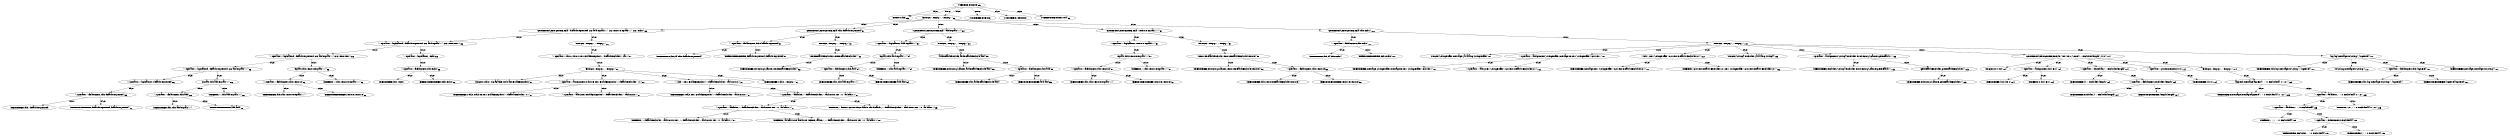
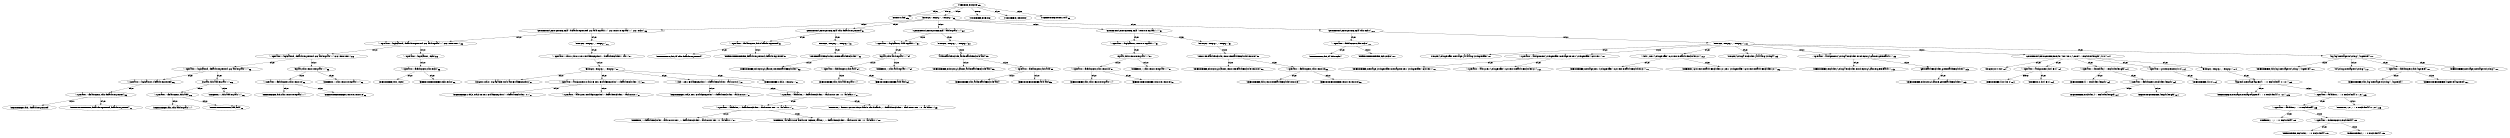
(2355, 63) -> (2354, 63)
(2026, 76) -> (2026, 76)
